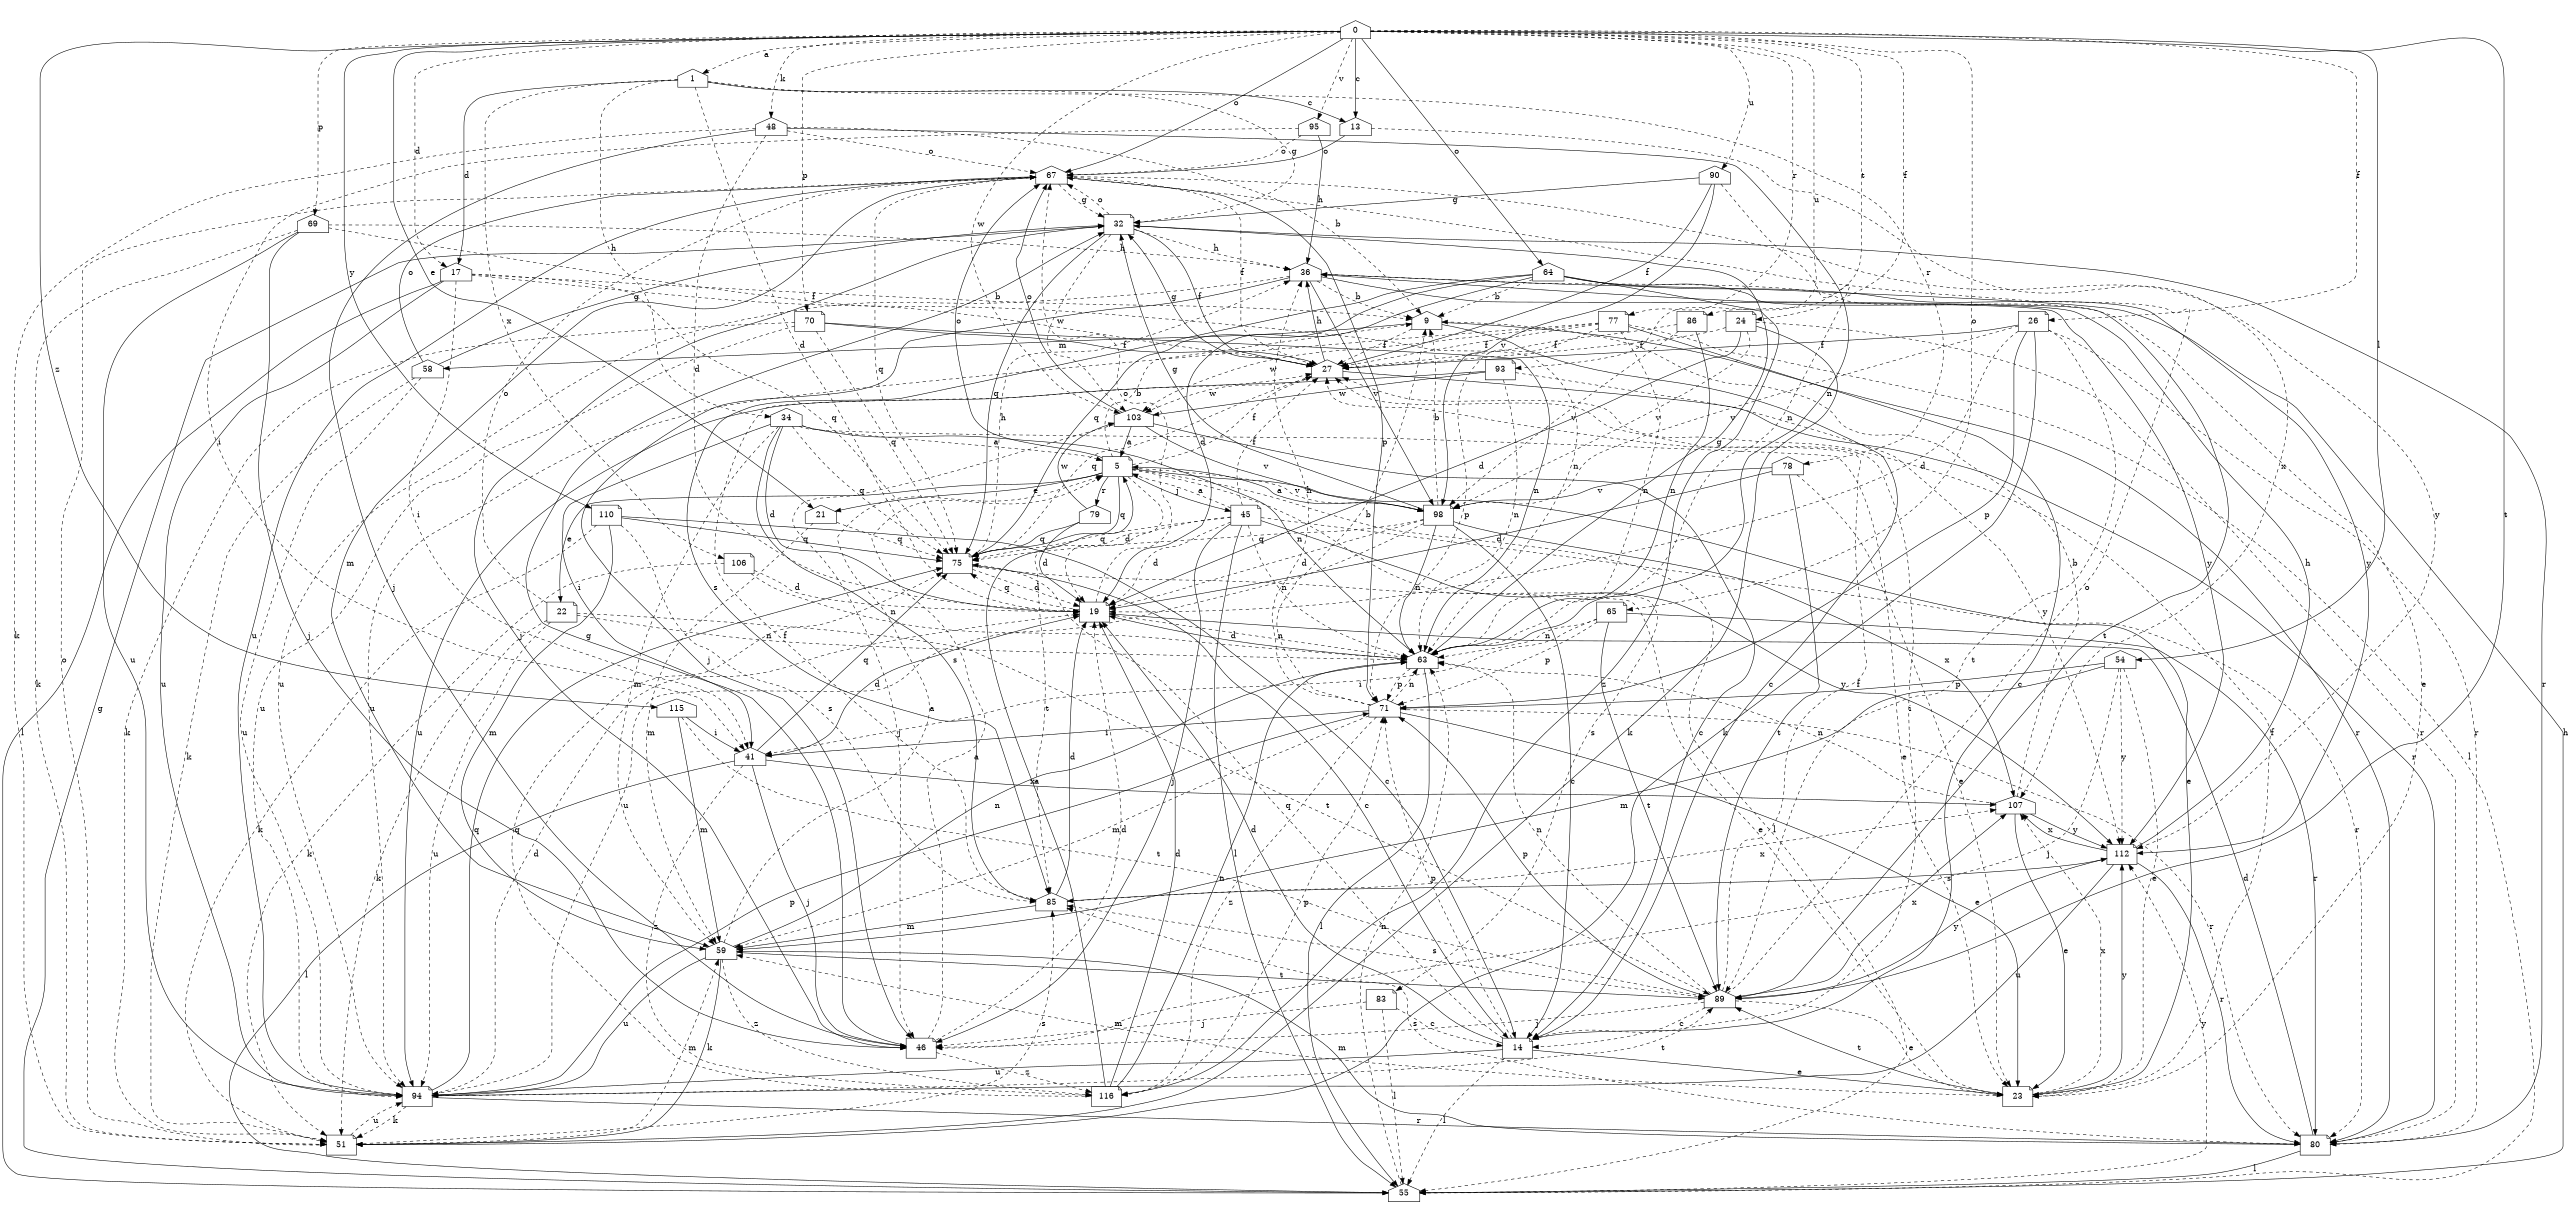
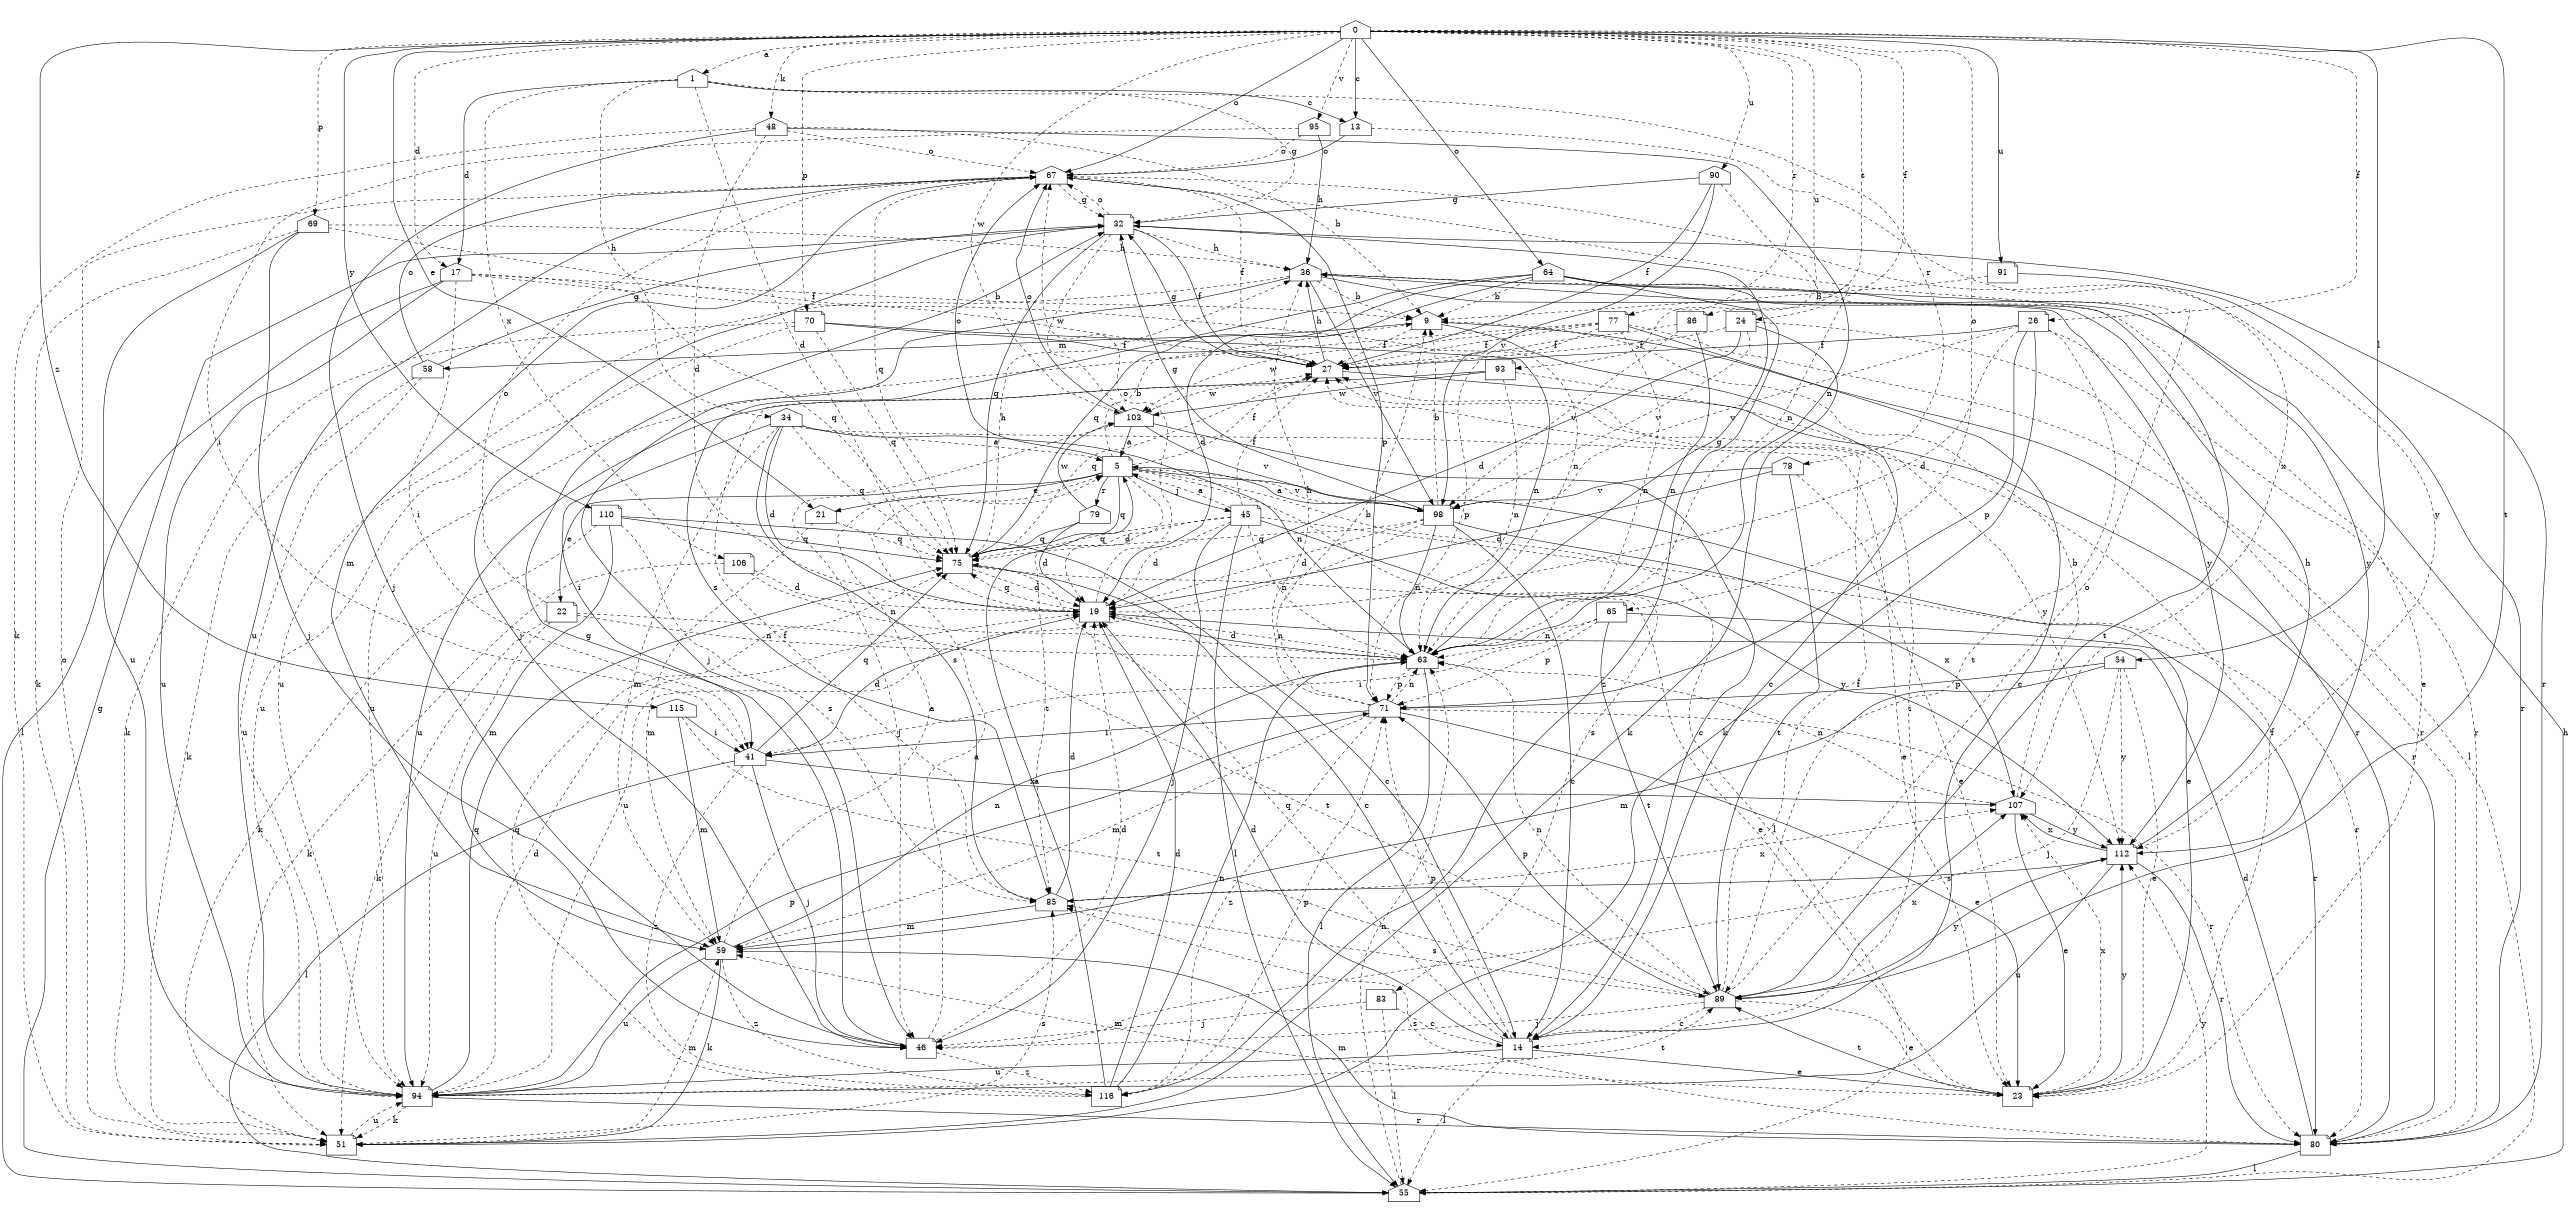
none -> (2003, 273)
(1218, 975) -> none
